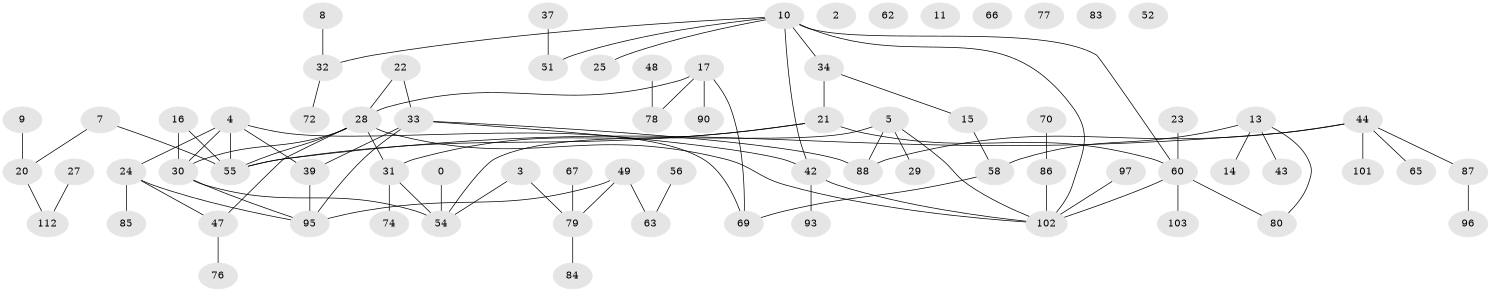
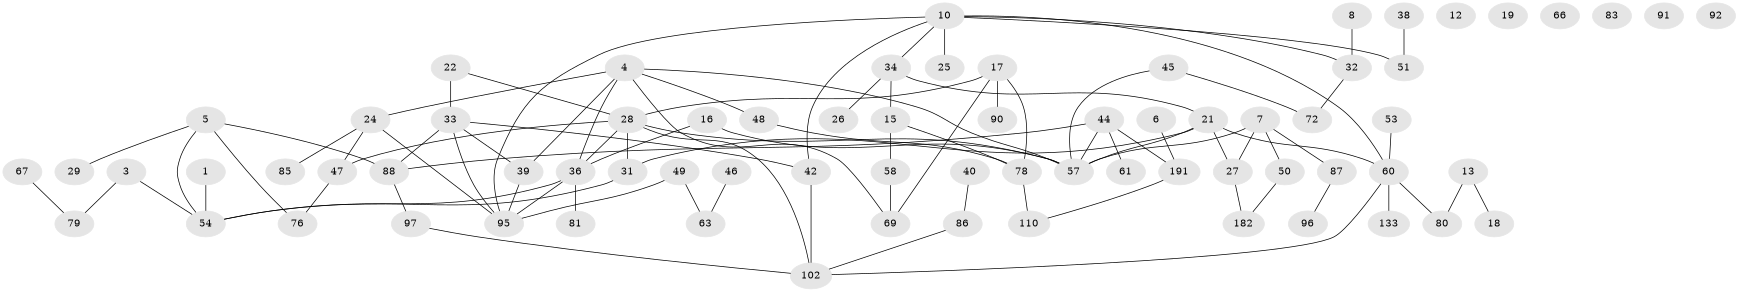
(548, 16) -> (1404, 16)
(836, 16) -> none
(888, 16) -> (1456, 16)
(940, 16) -> (1508, 16)
(1044, 16) -> none
(1148, 16) -> (1716, 16)
none -> (1664, 16)
(1001, 55) -> (660, 38)
none -> (1169, 68)
none -> (693, 92)
(22, 120) -> none
none -> (838, 120)
(1046, 120) -> (970, 172)
none -> (1156, 120)
(1178, 120) -> (1392, 120)
none -> (935, 136)
(1123, 142) -> none
none -> (1220, 146)
none -> (1247, 146)
(1416, 146) -> (1290, 140)
(22, 172) -> (1285, 172)
(178, 172) -> (576, 172)
(230, 172) -> (1074, 172)
(441, 172) -> (206, 172)
(677, 172) -> (732, 172)
(1230, 172) -> (1494, 224)
(1282, 172) -> none
(1363, 172) -> (1179, 172)
(1416, 172) -> (1126, 172)
(959, 177) -> (249, 173)
none -> (400, 198)
(599, 198) -> none
(48, 224) -> (1244, 224)
(389, 224) -> none
none -> (576, 224)
(811, 224) -> none
none -> (1029, 224)
(1178, 224) -> (1389, 224)
(573, 276) -> none
